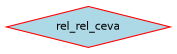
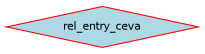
(88, 27) -> (102, 27)
